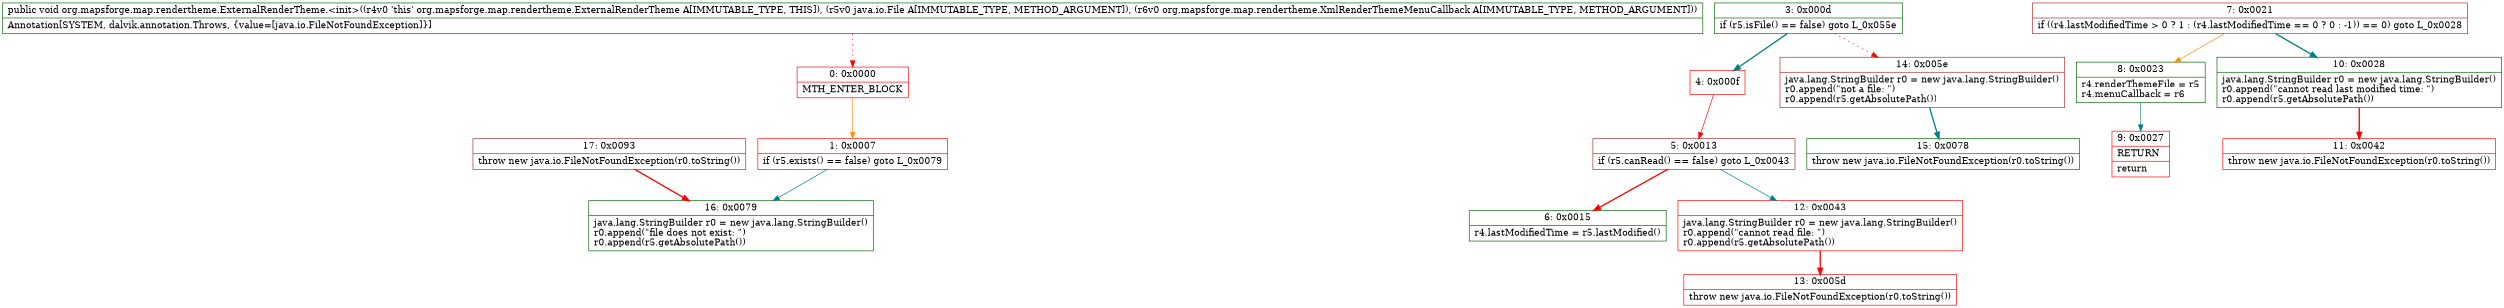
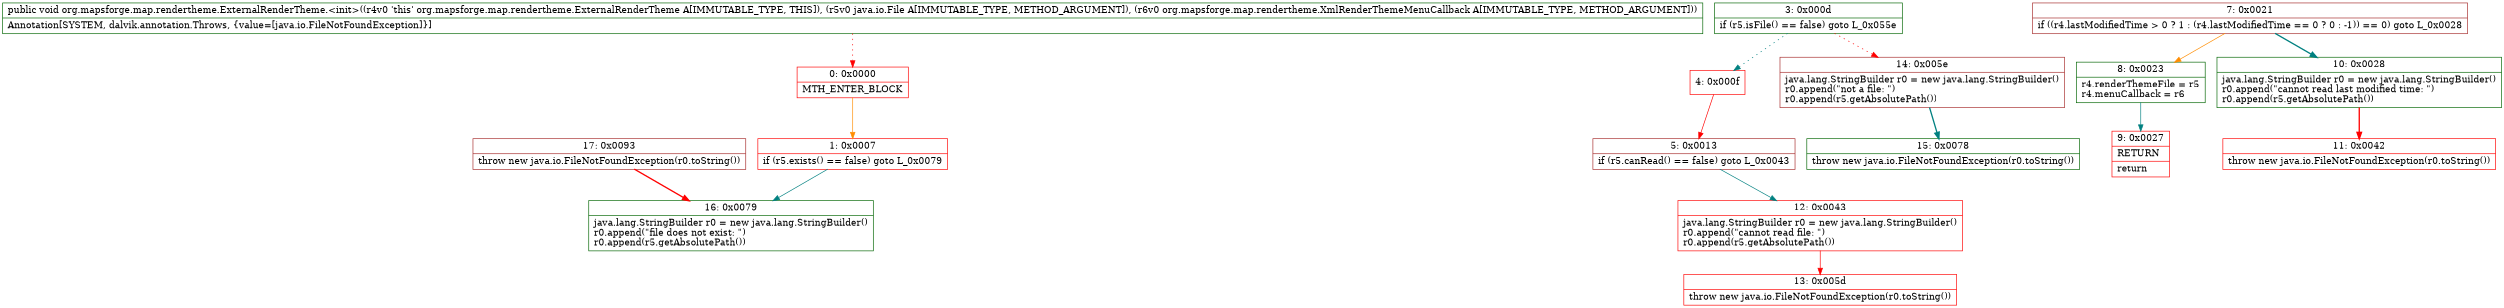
(1763, 50) -> (1763, 50)
(1568, 226) -> none
(1820, 259) -> (1820, 259)
